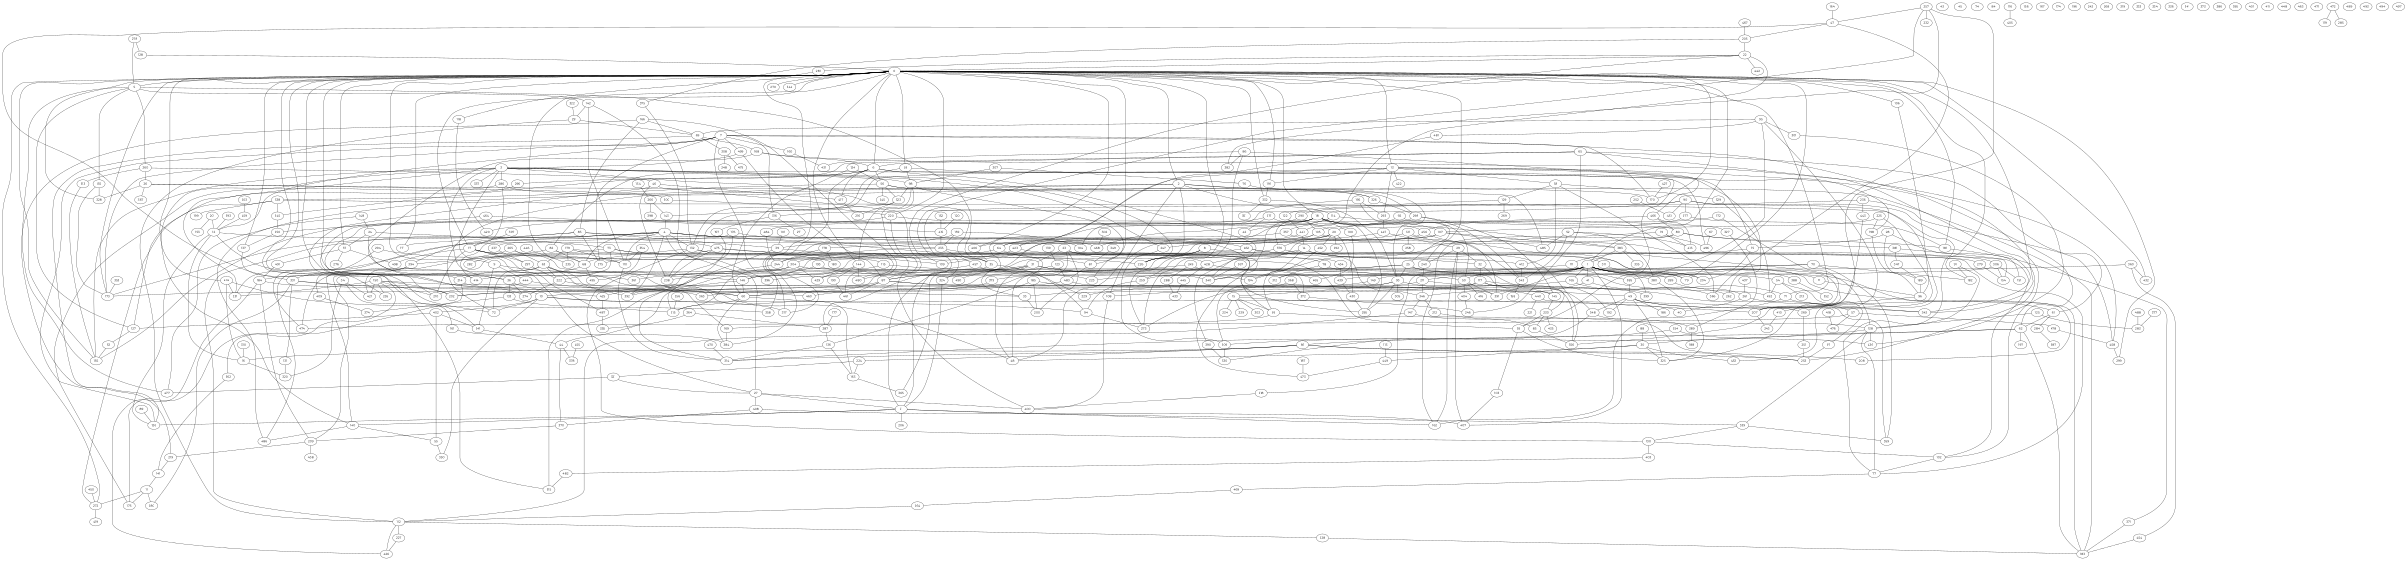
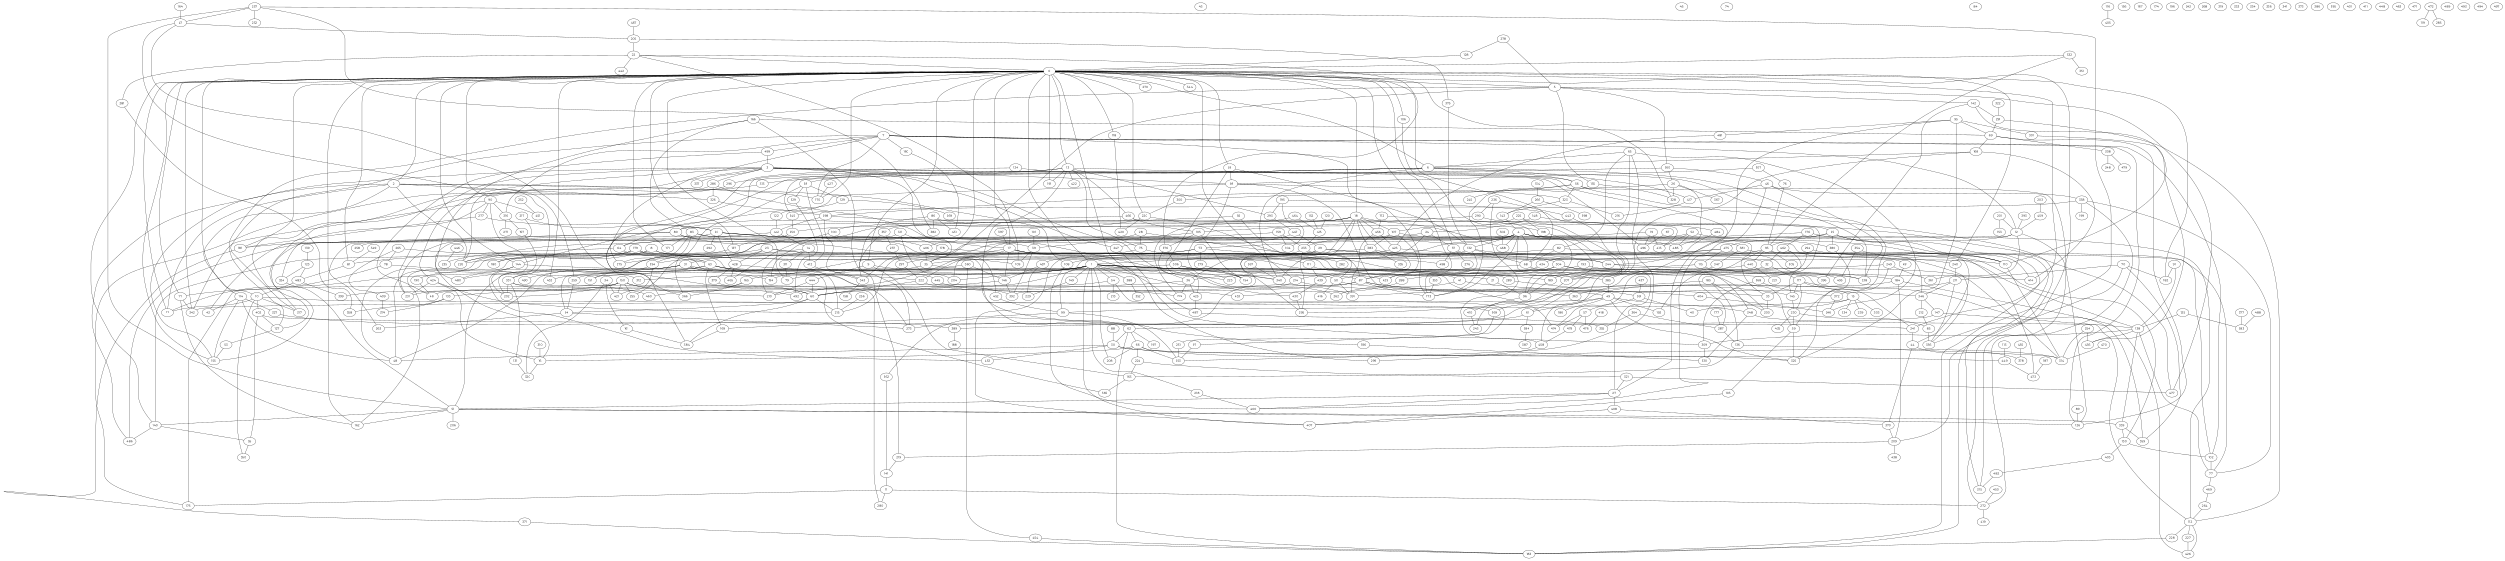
(1267, 192) -> none
(663, 220) -> (224, 327)
none -> (379, 329)
